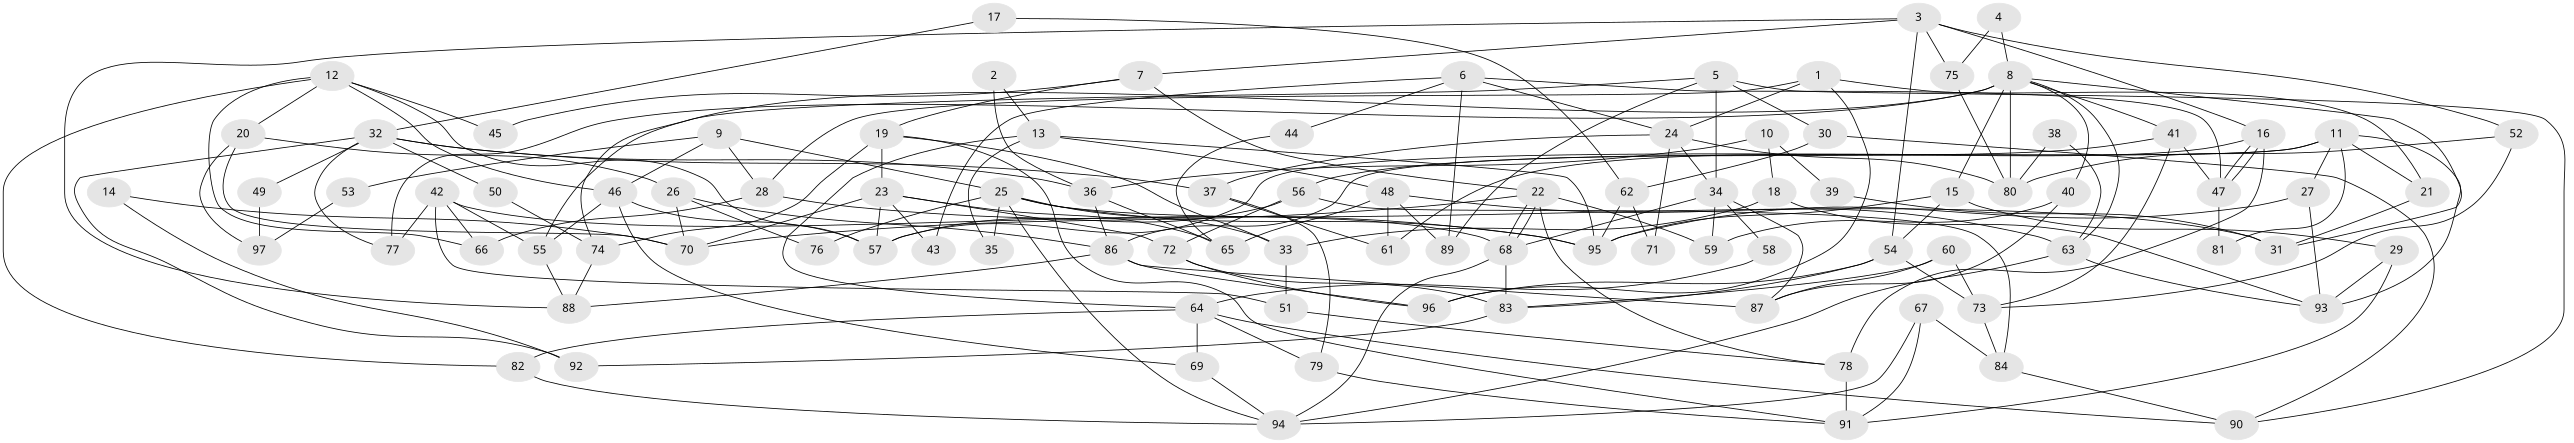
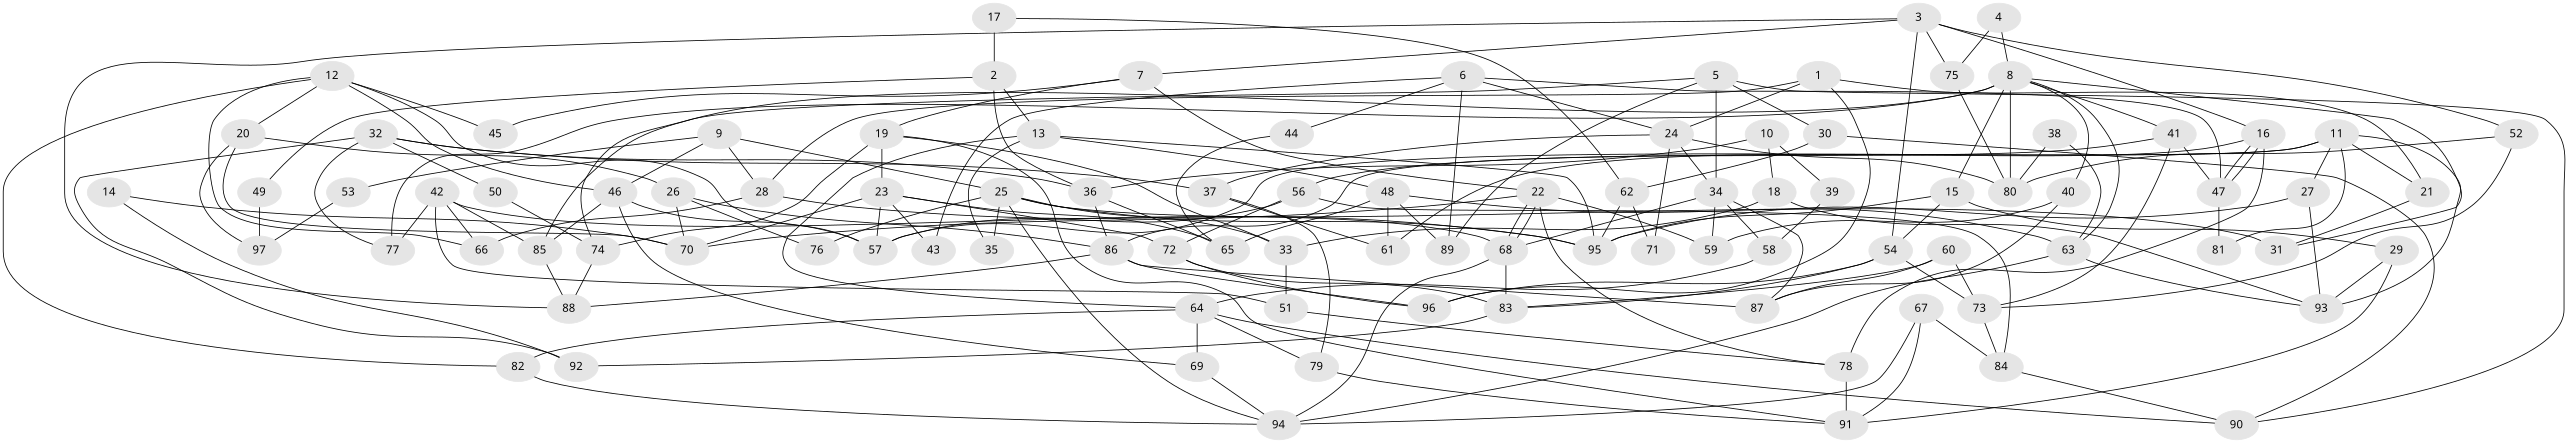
(685, 76) -> (994, 47)
(318, 163) -> (610, 93)
(2058, 214) -> (1801, 221)
(540, 251) -> (540, 251)
